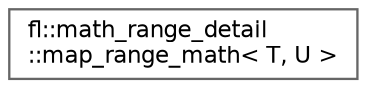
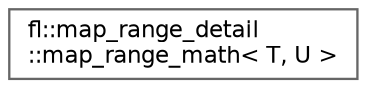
(183, 44) -> (183, 44)
